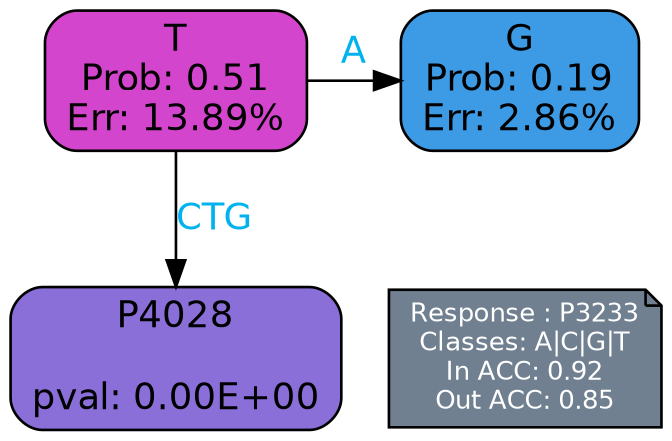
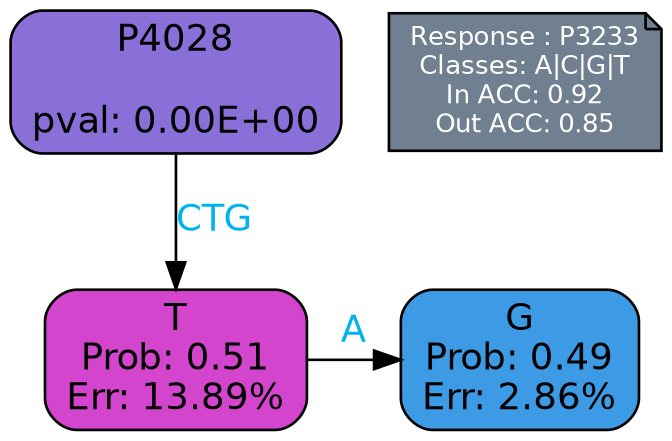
(520, 81) -> (520, 360)
(176, 206) -> (176, 208)
